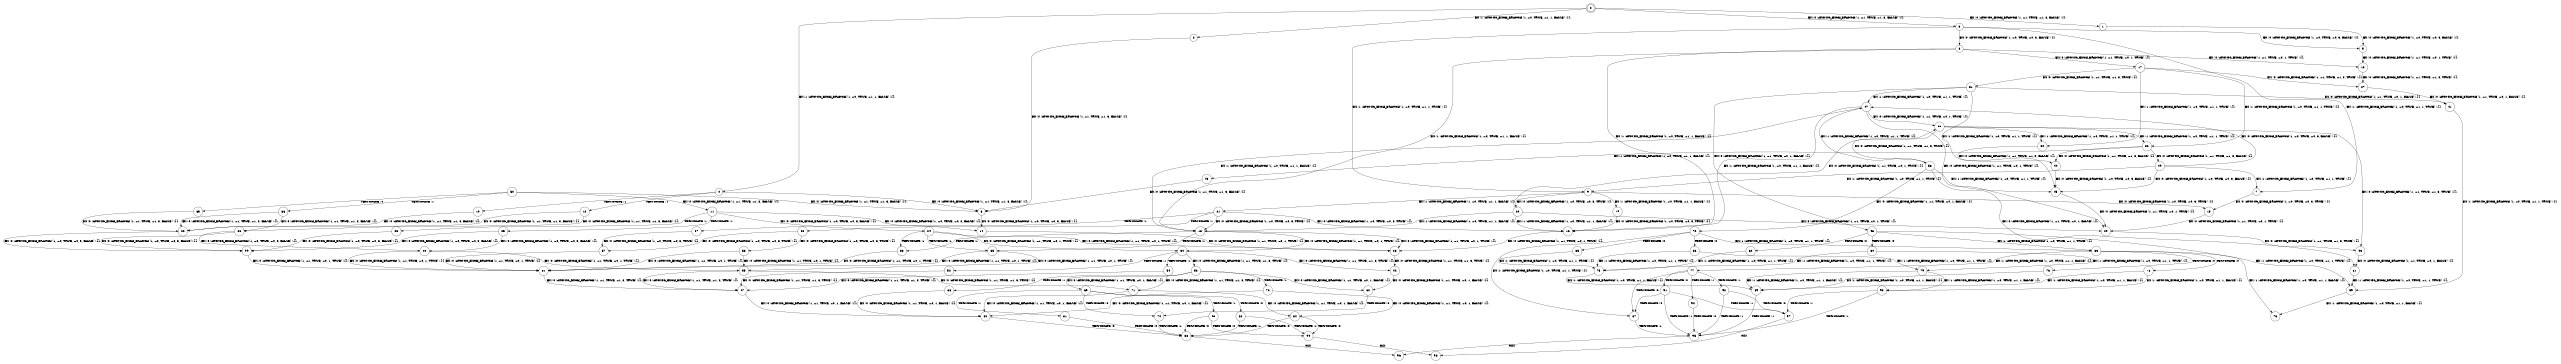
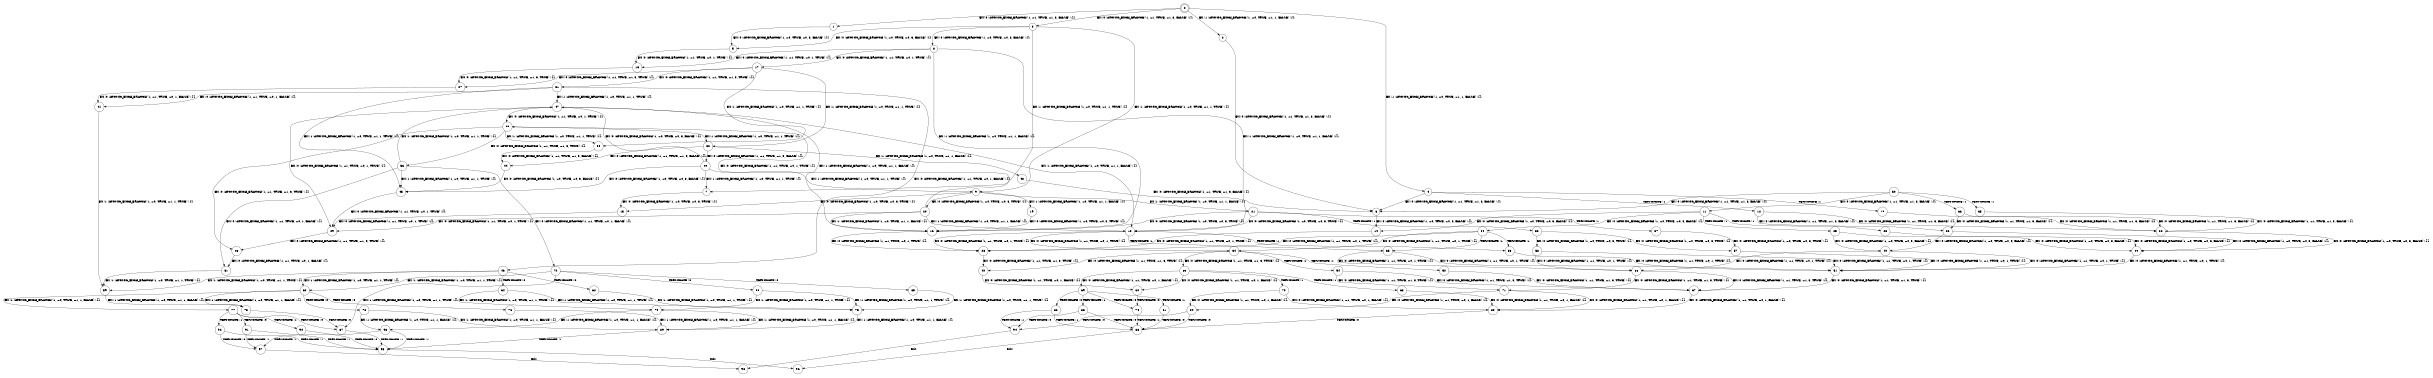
(372, 202) -> (1983, 202)
(1645, 296) -> (295, 314)
